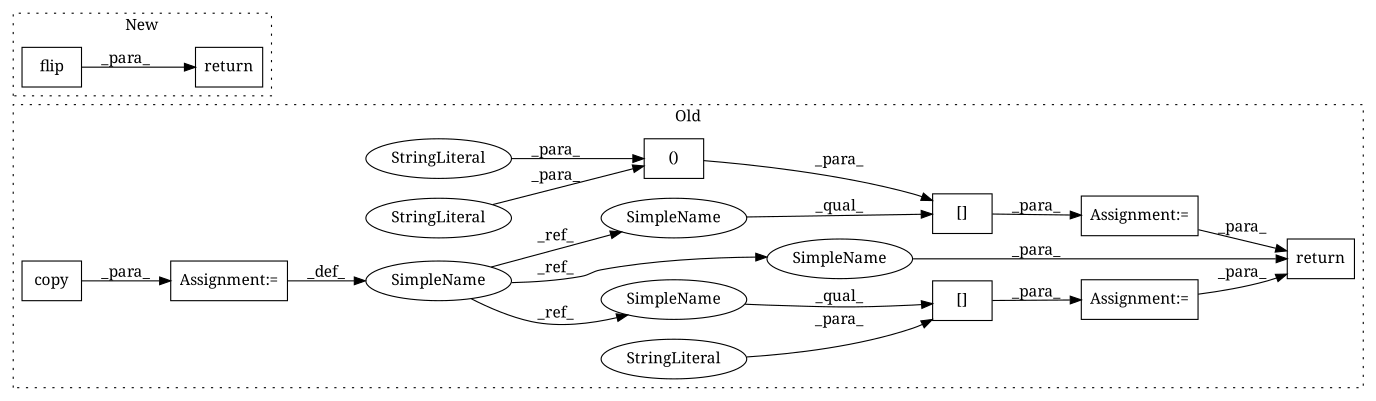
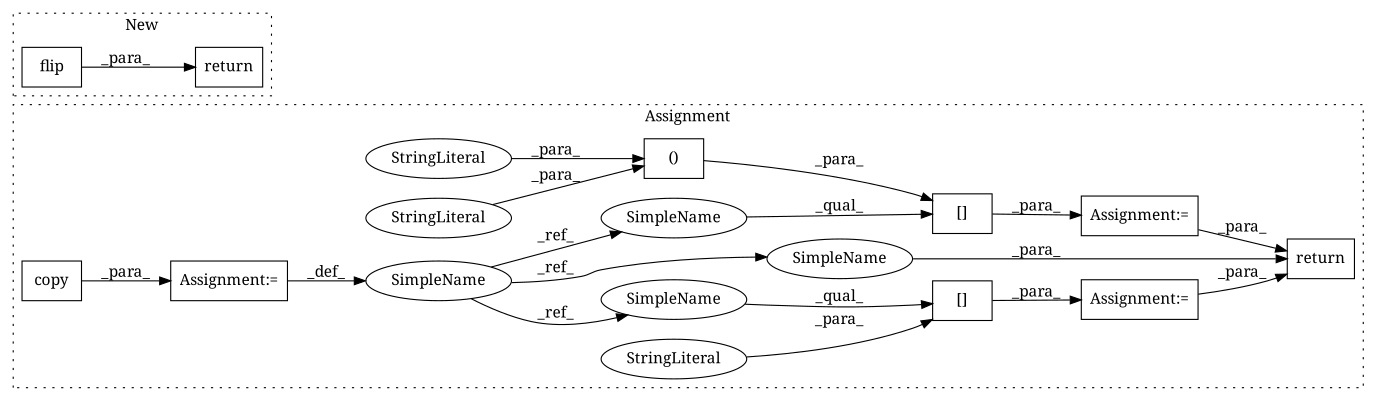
(688, 117) -> (688, 117)
